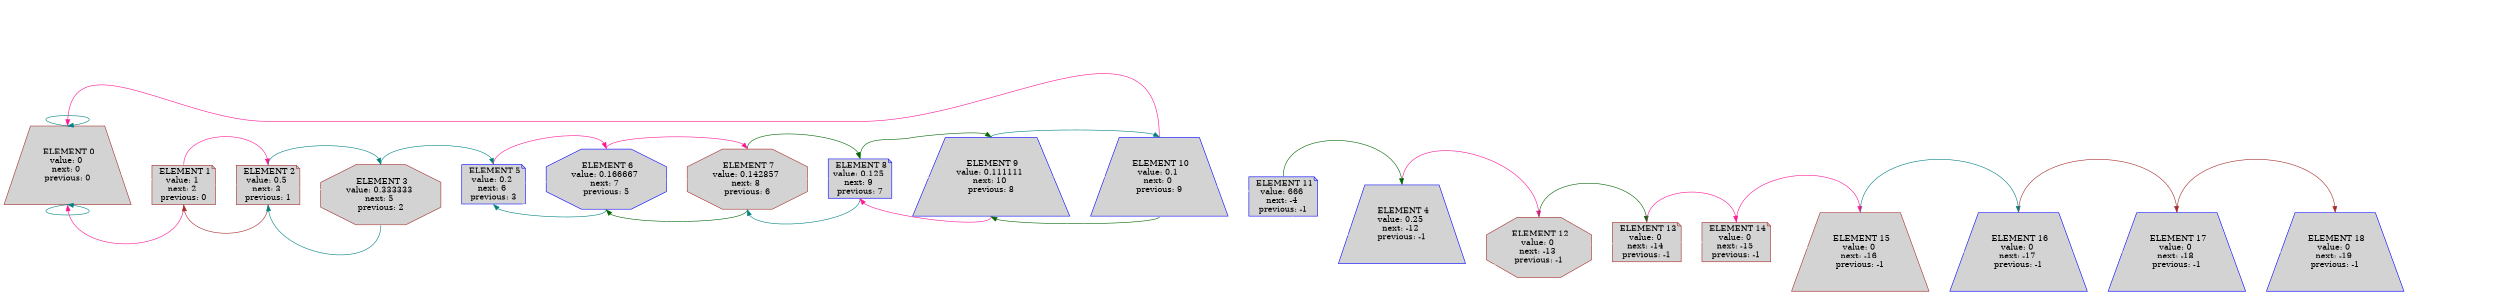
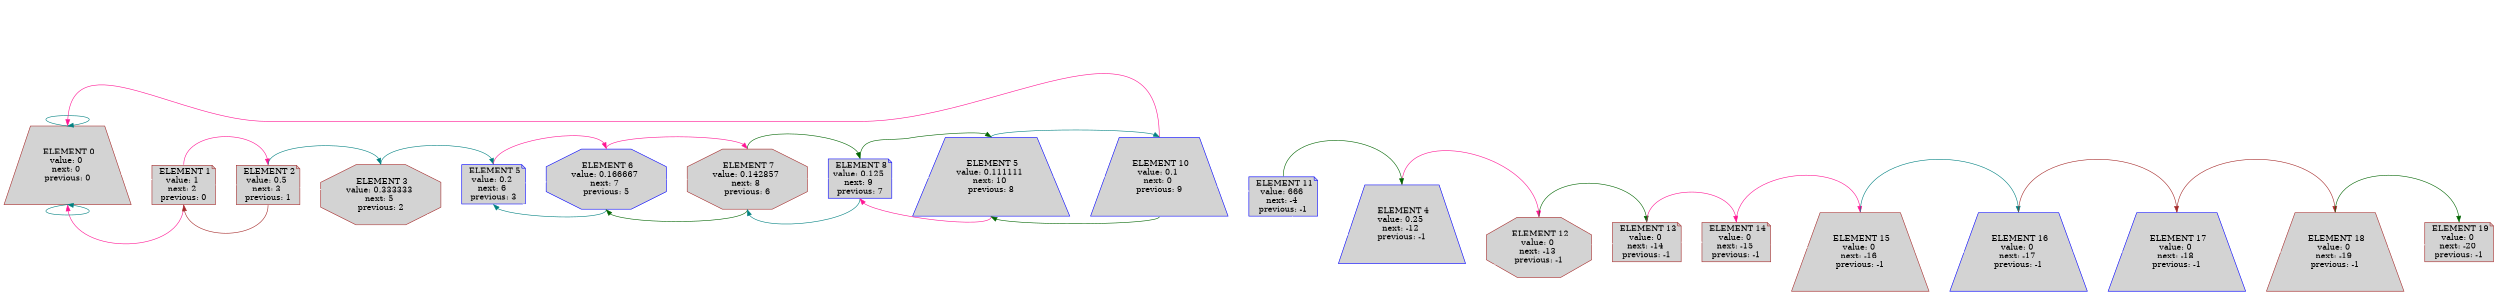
(991, 177) -> (991, 177)
none -> (2459, 242)
(2335, 252) -> (2335, 252)
(323, 253) -> none
